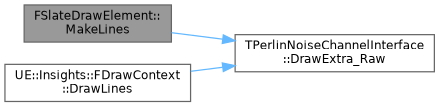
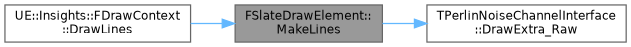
(207, 69) -> (206, 24)
